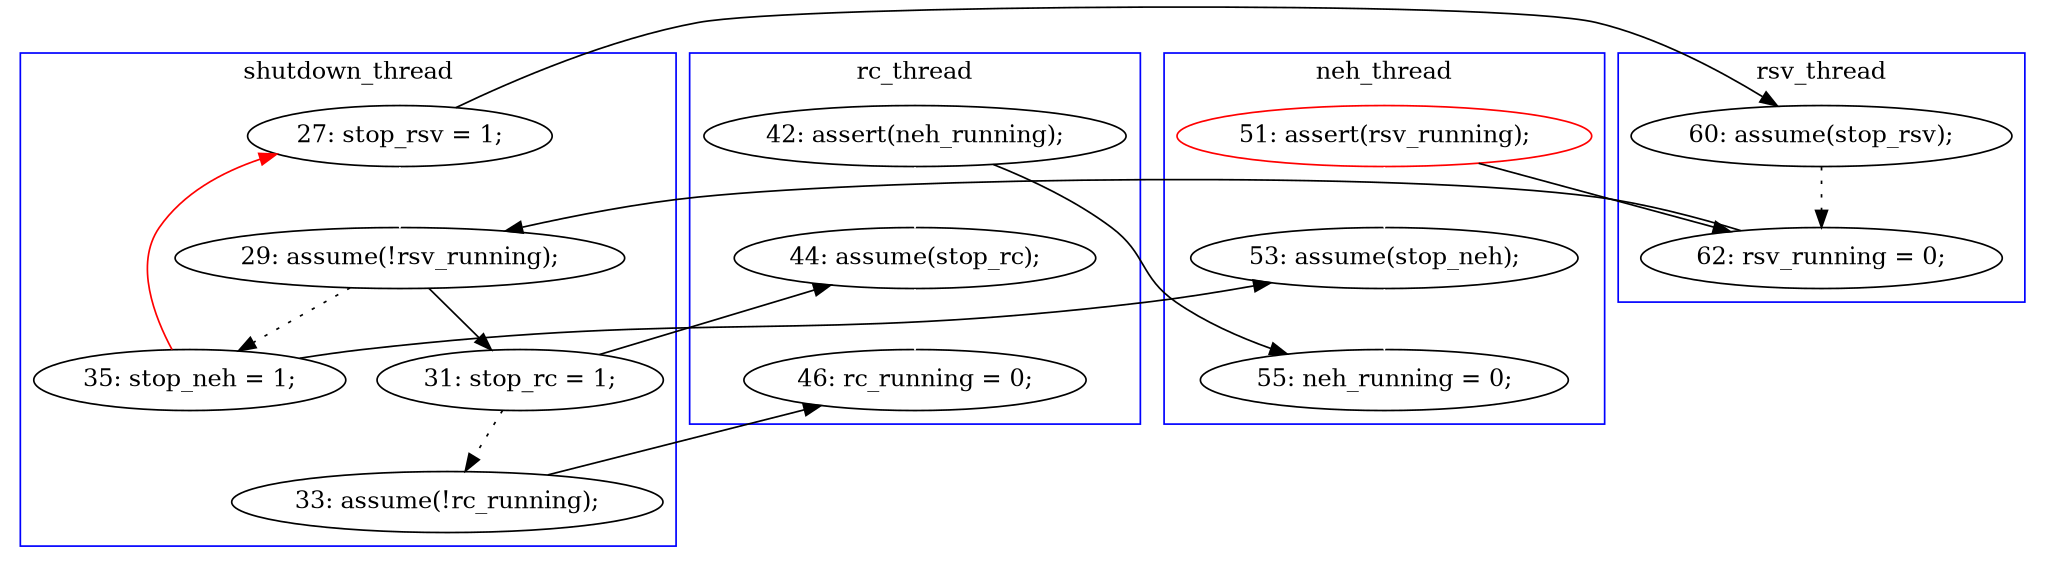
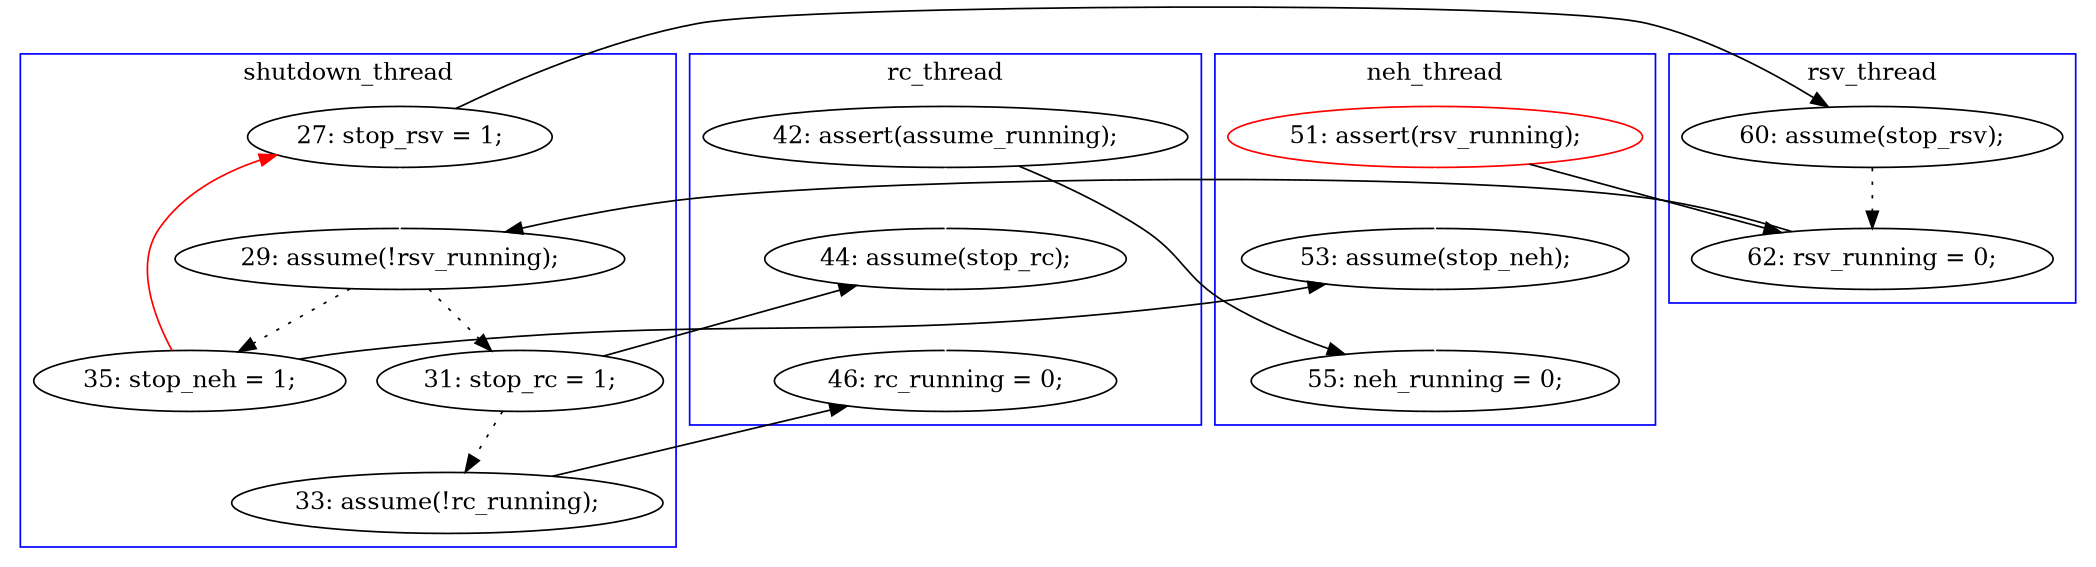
(915, 136) -> (946, 137)
(454, 313) -> (454, 314)
